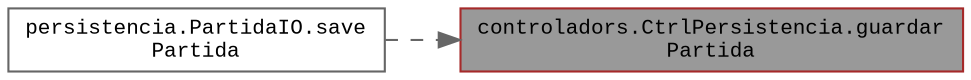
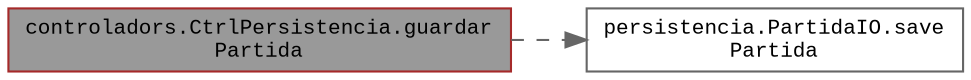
(412, 40) -> (538, 40)
